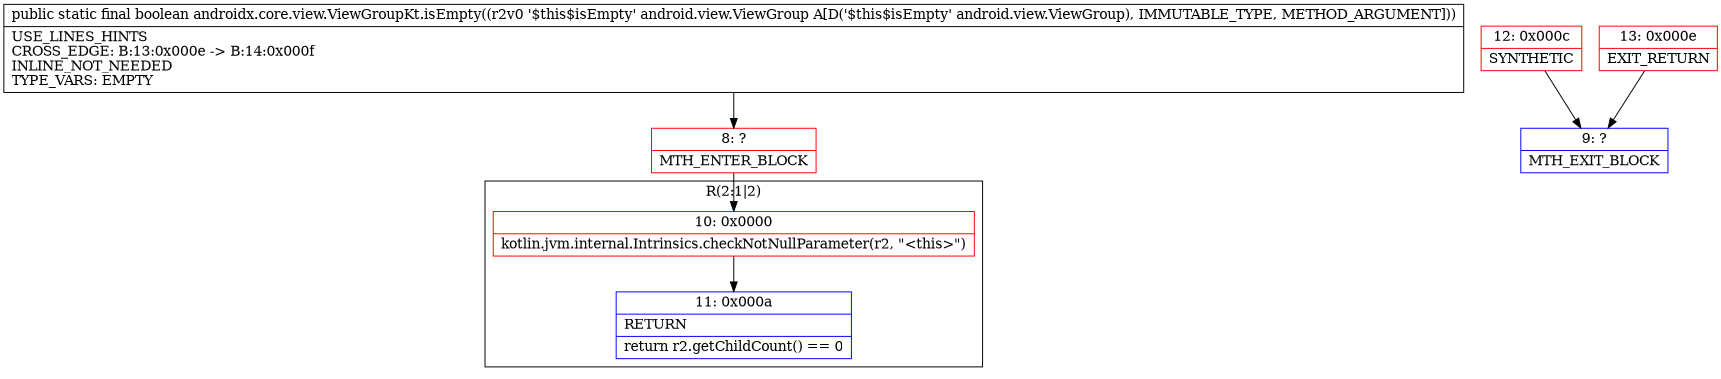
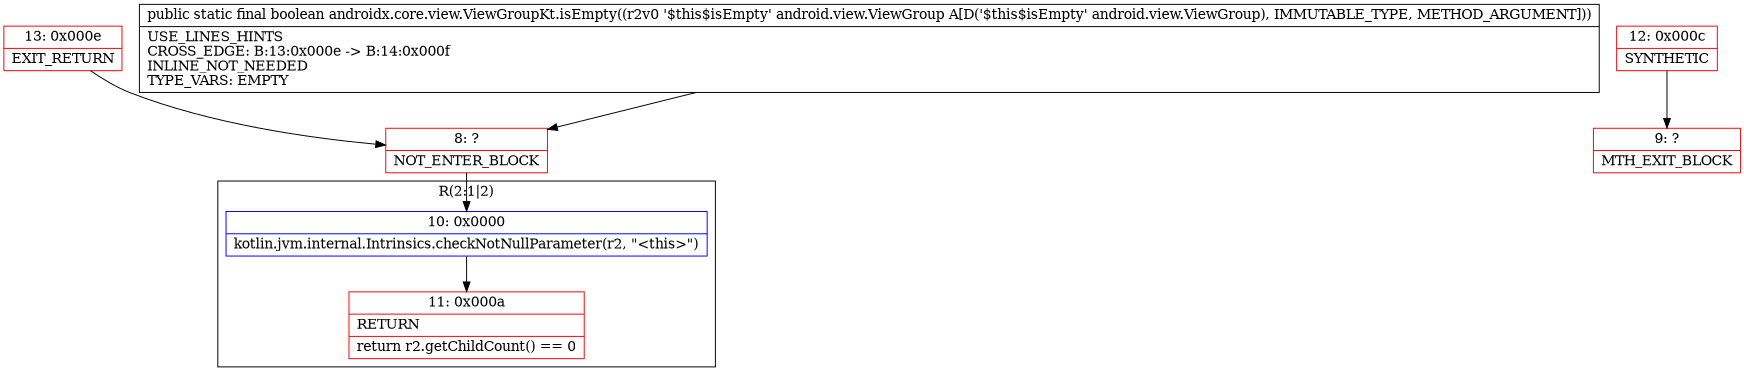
(1629, 95) -> (229, 122)
(1594, 151) -> (1667, 151)
(734, 161) -> (467, 161)
(734, 234) -> (467, 234)
(734, 325) -> (467, 325)
